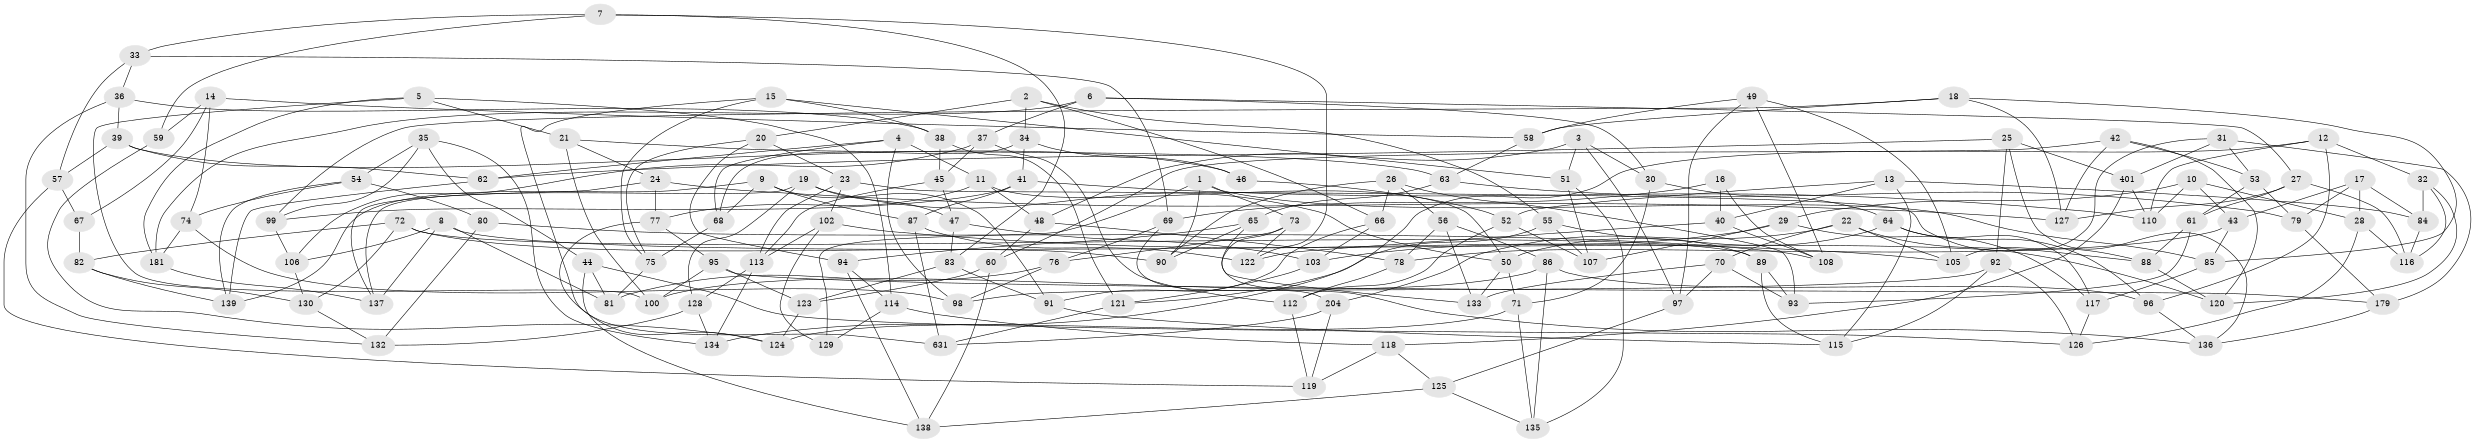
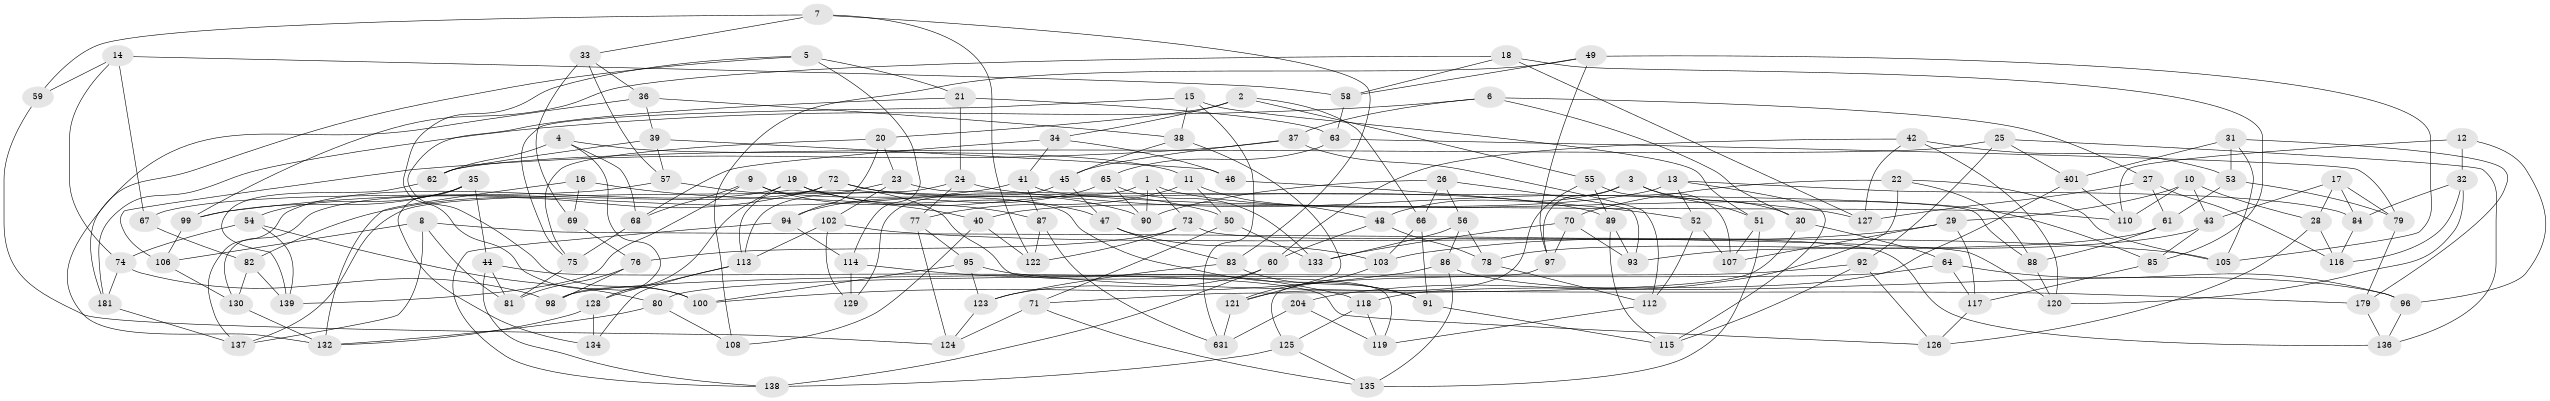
(1623, 172) -> none
(1763, 232) -> (376, 218)
(1697, 242) -> (1301, 276)
(1204, 290) -> none
